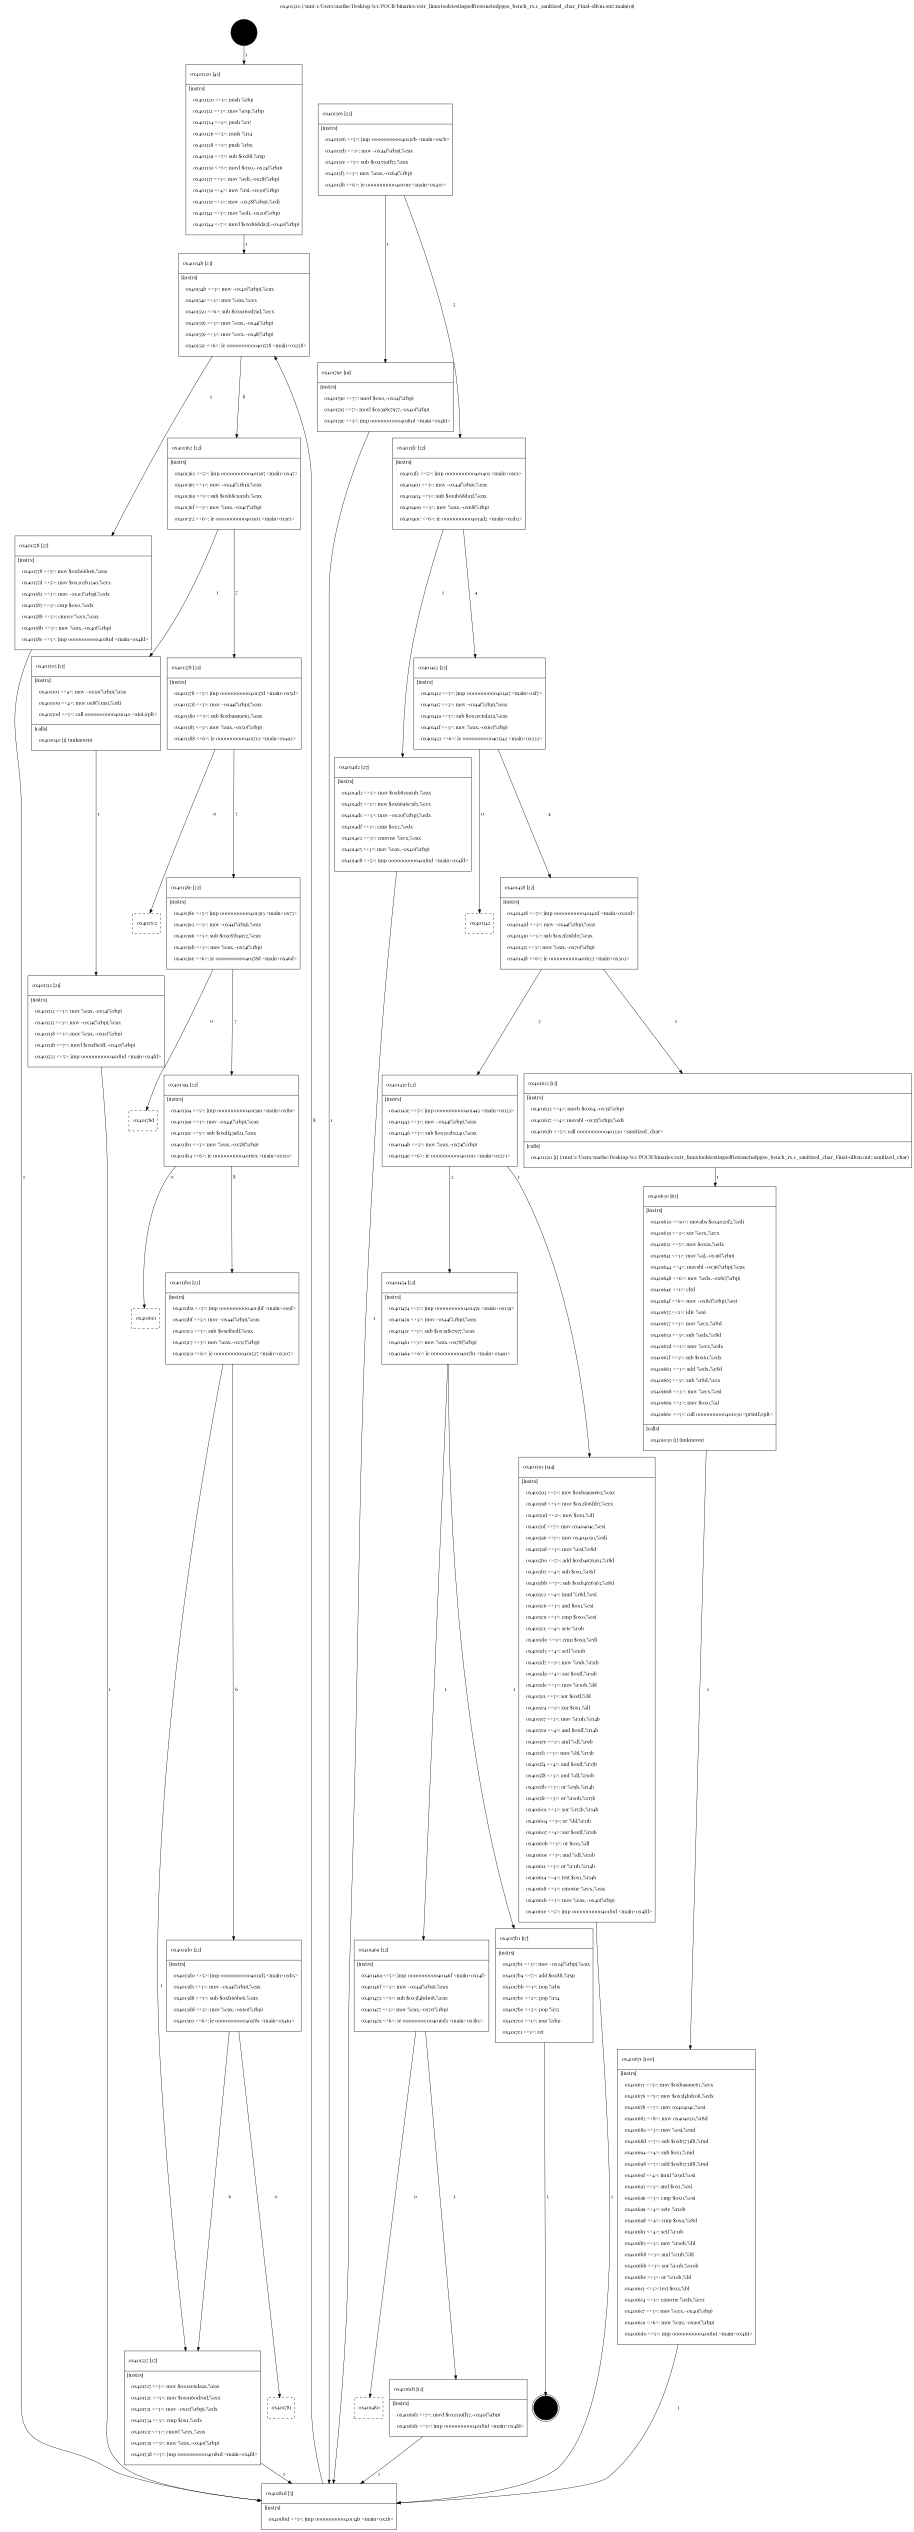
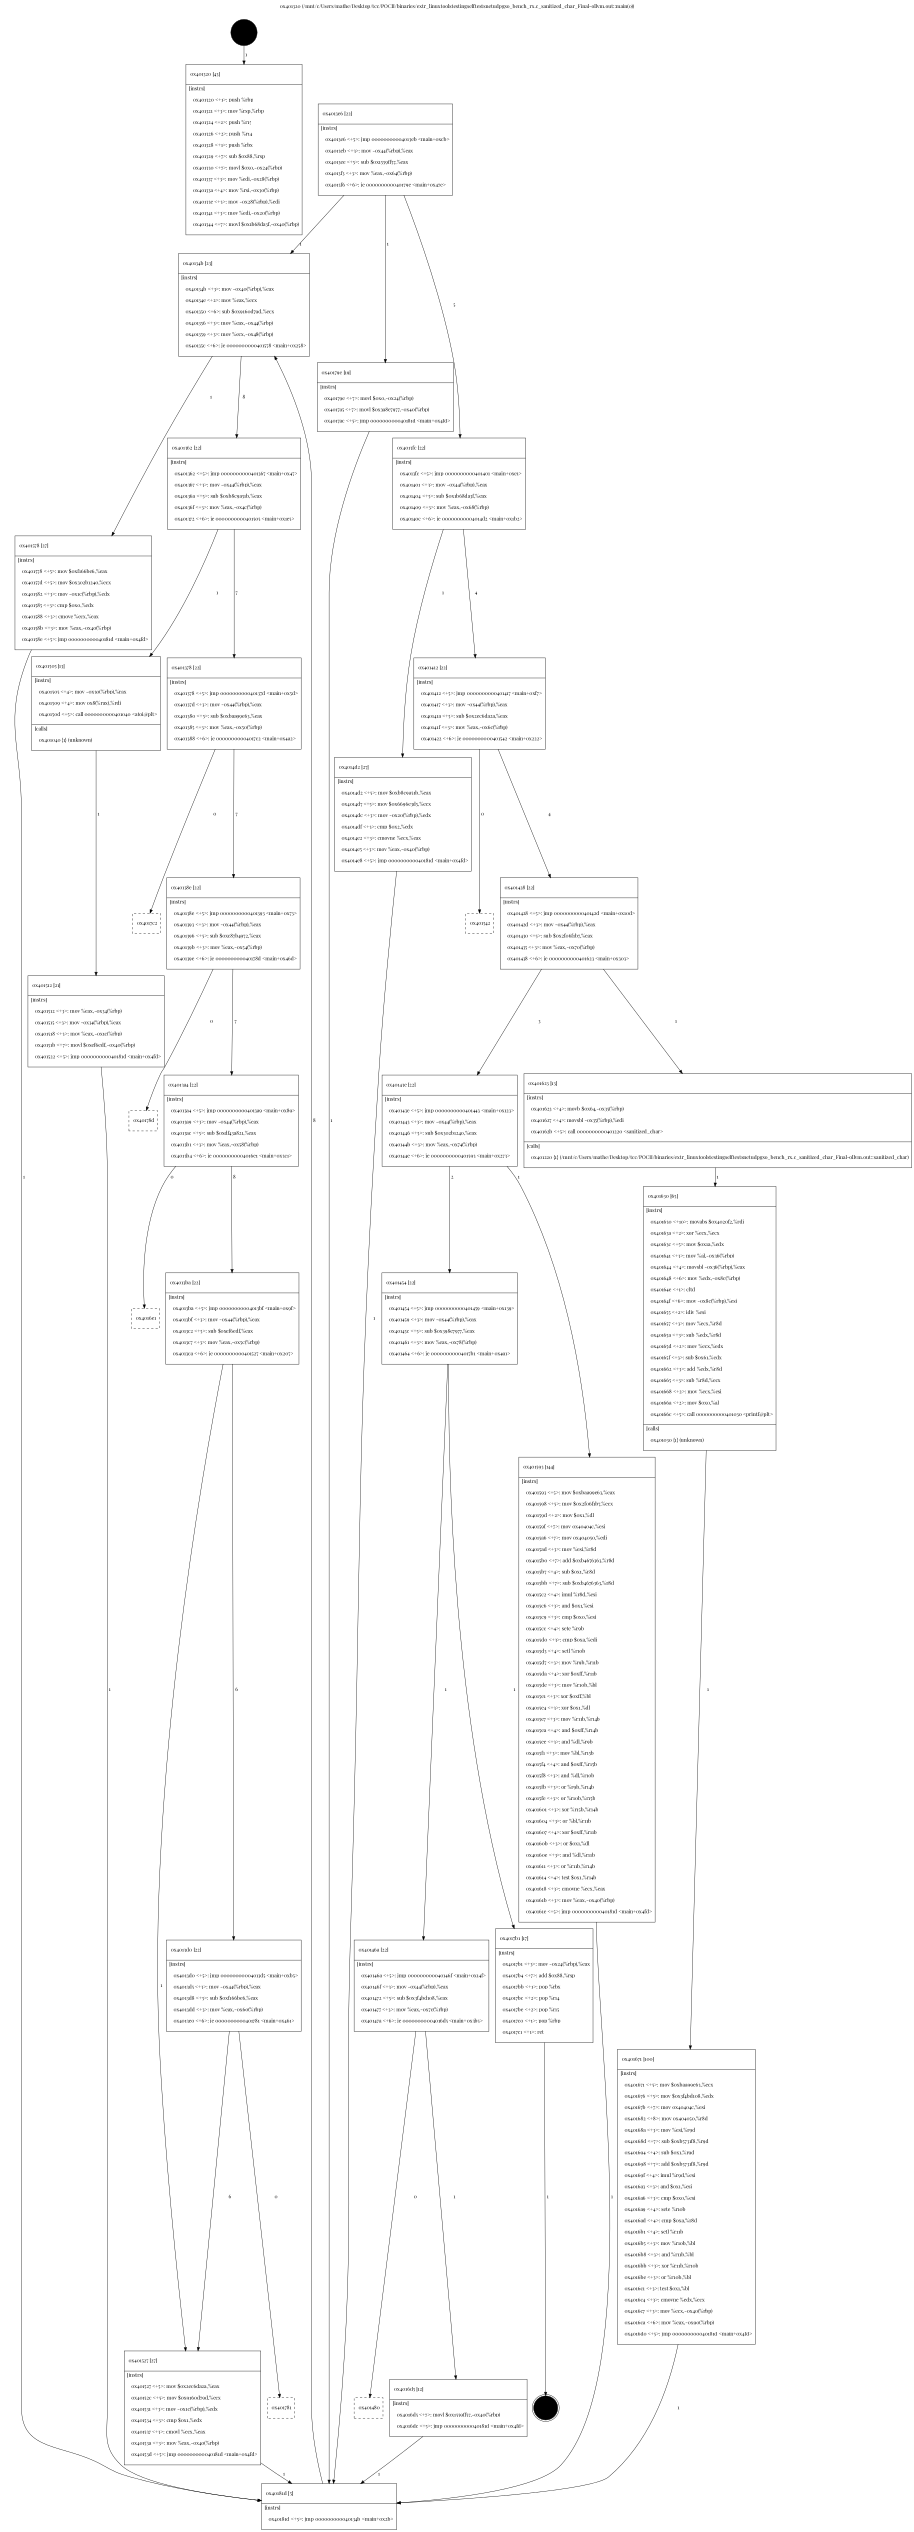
(244, 242) -> (319, 223)
